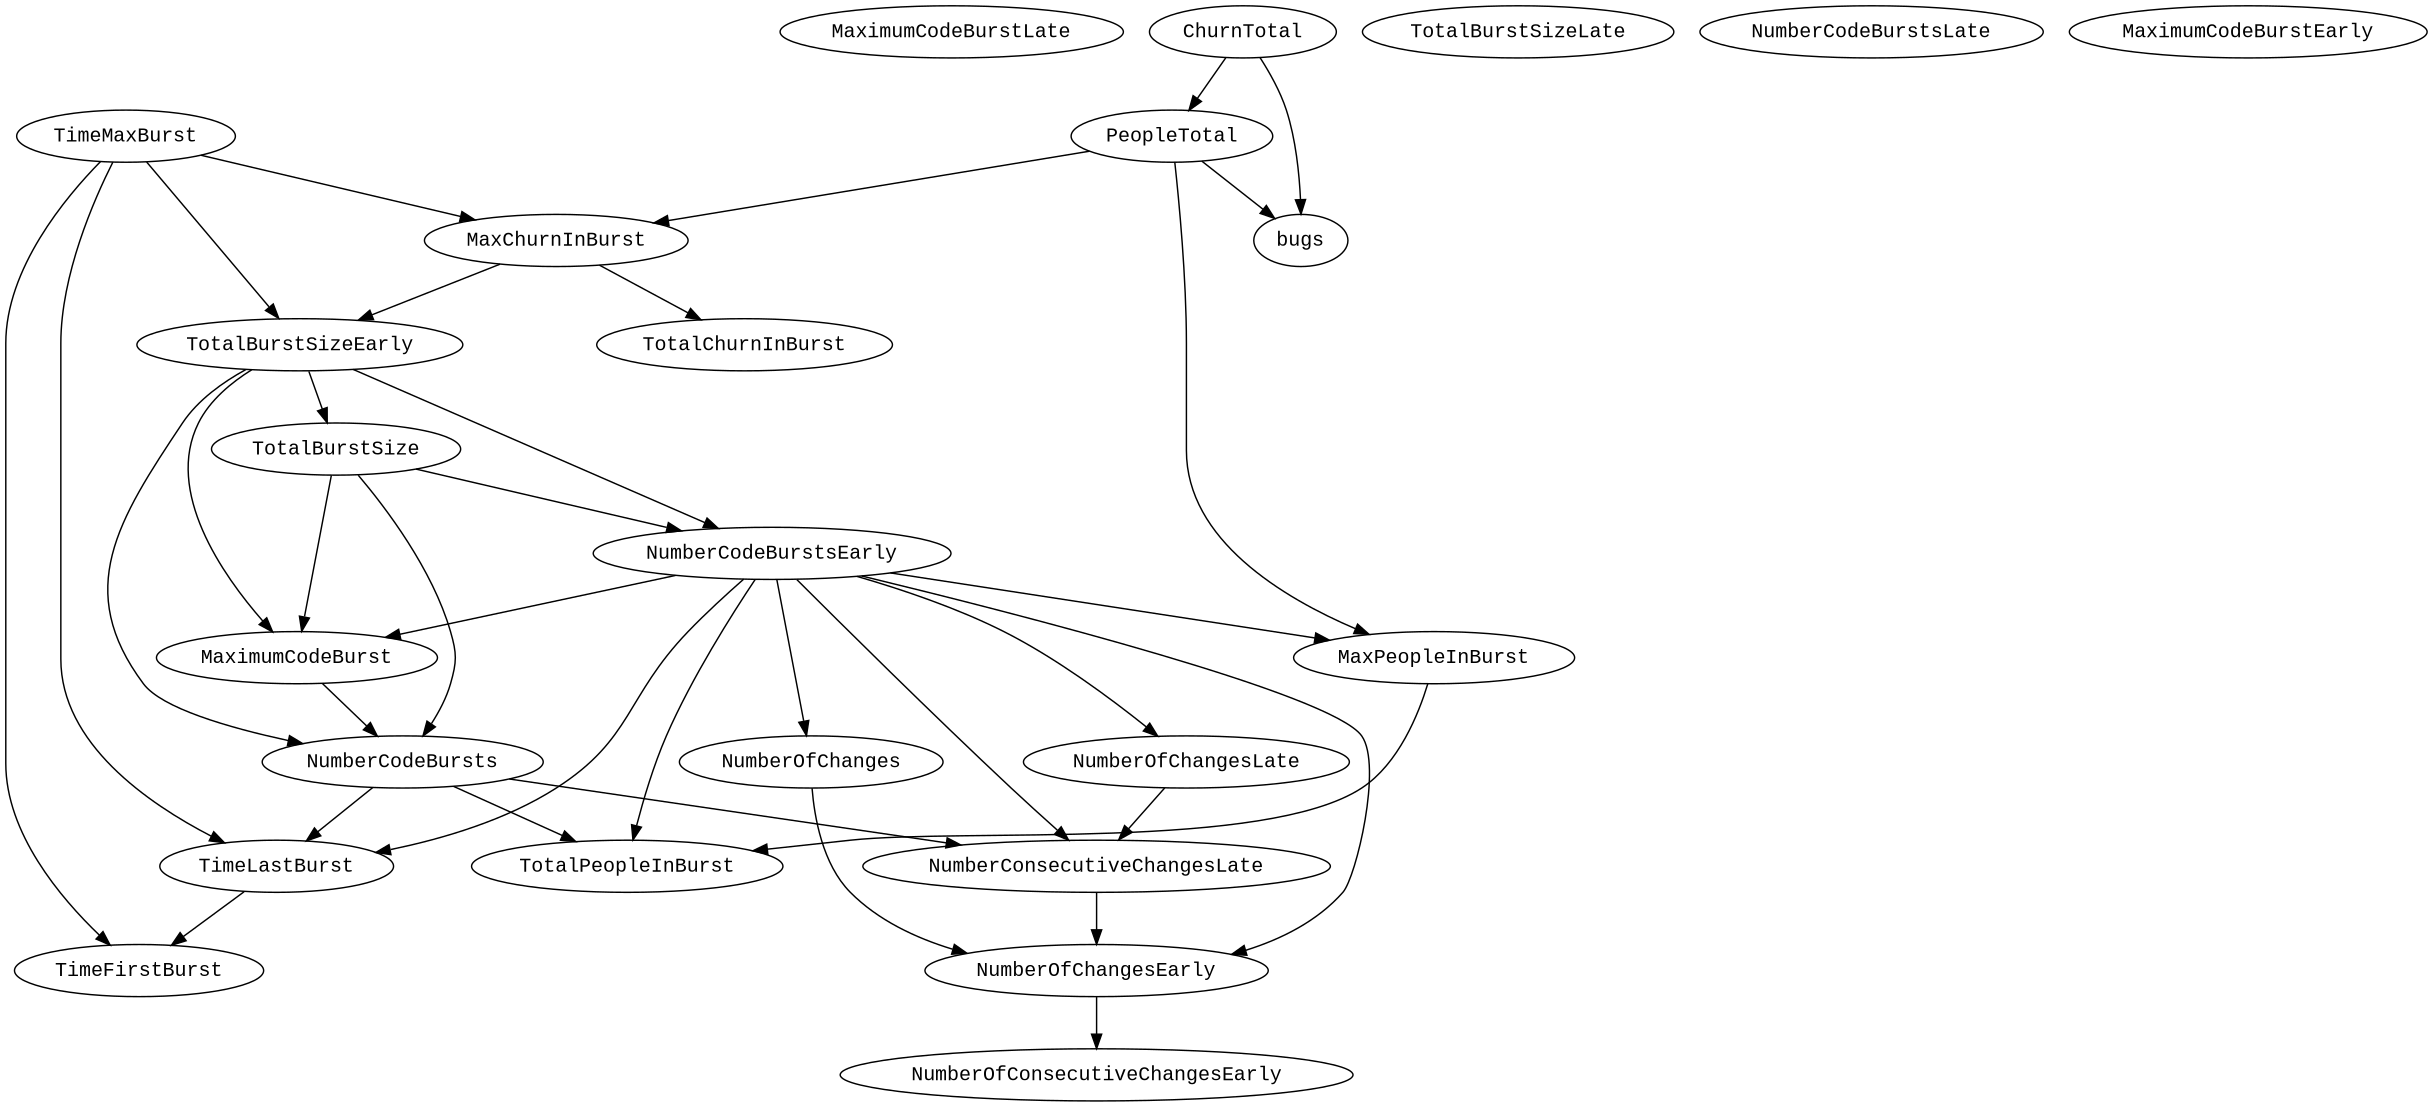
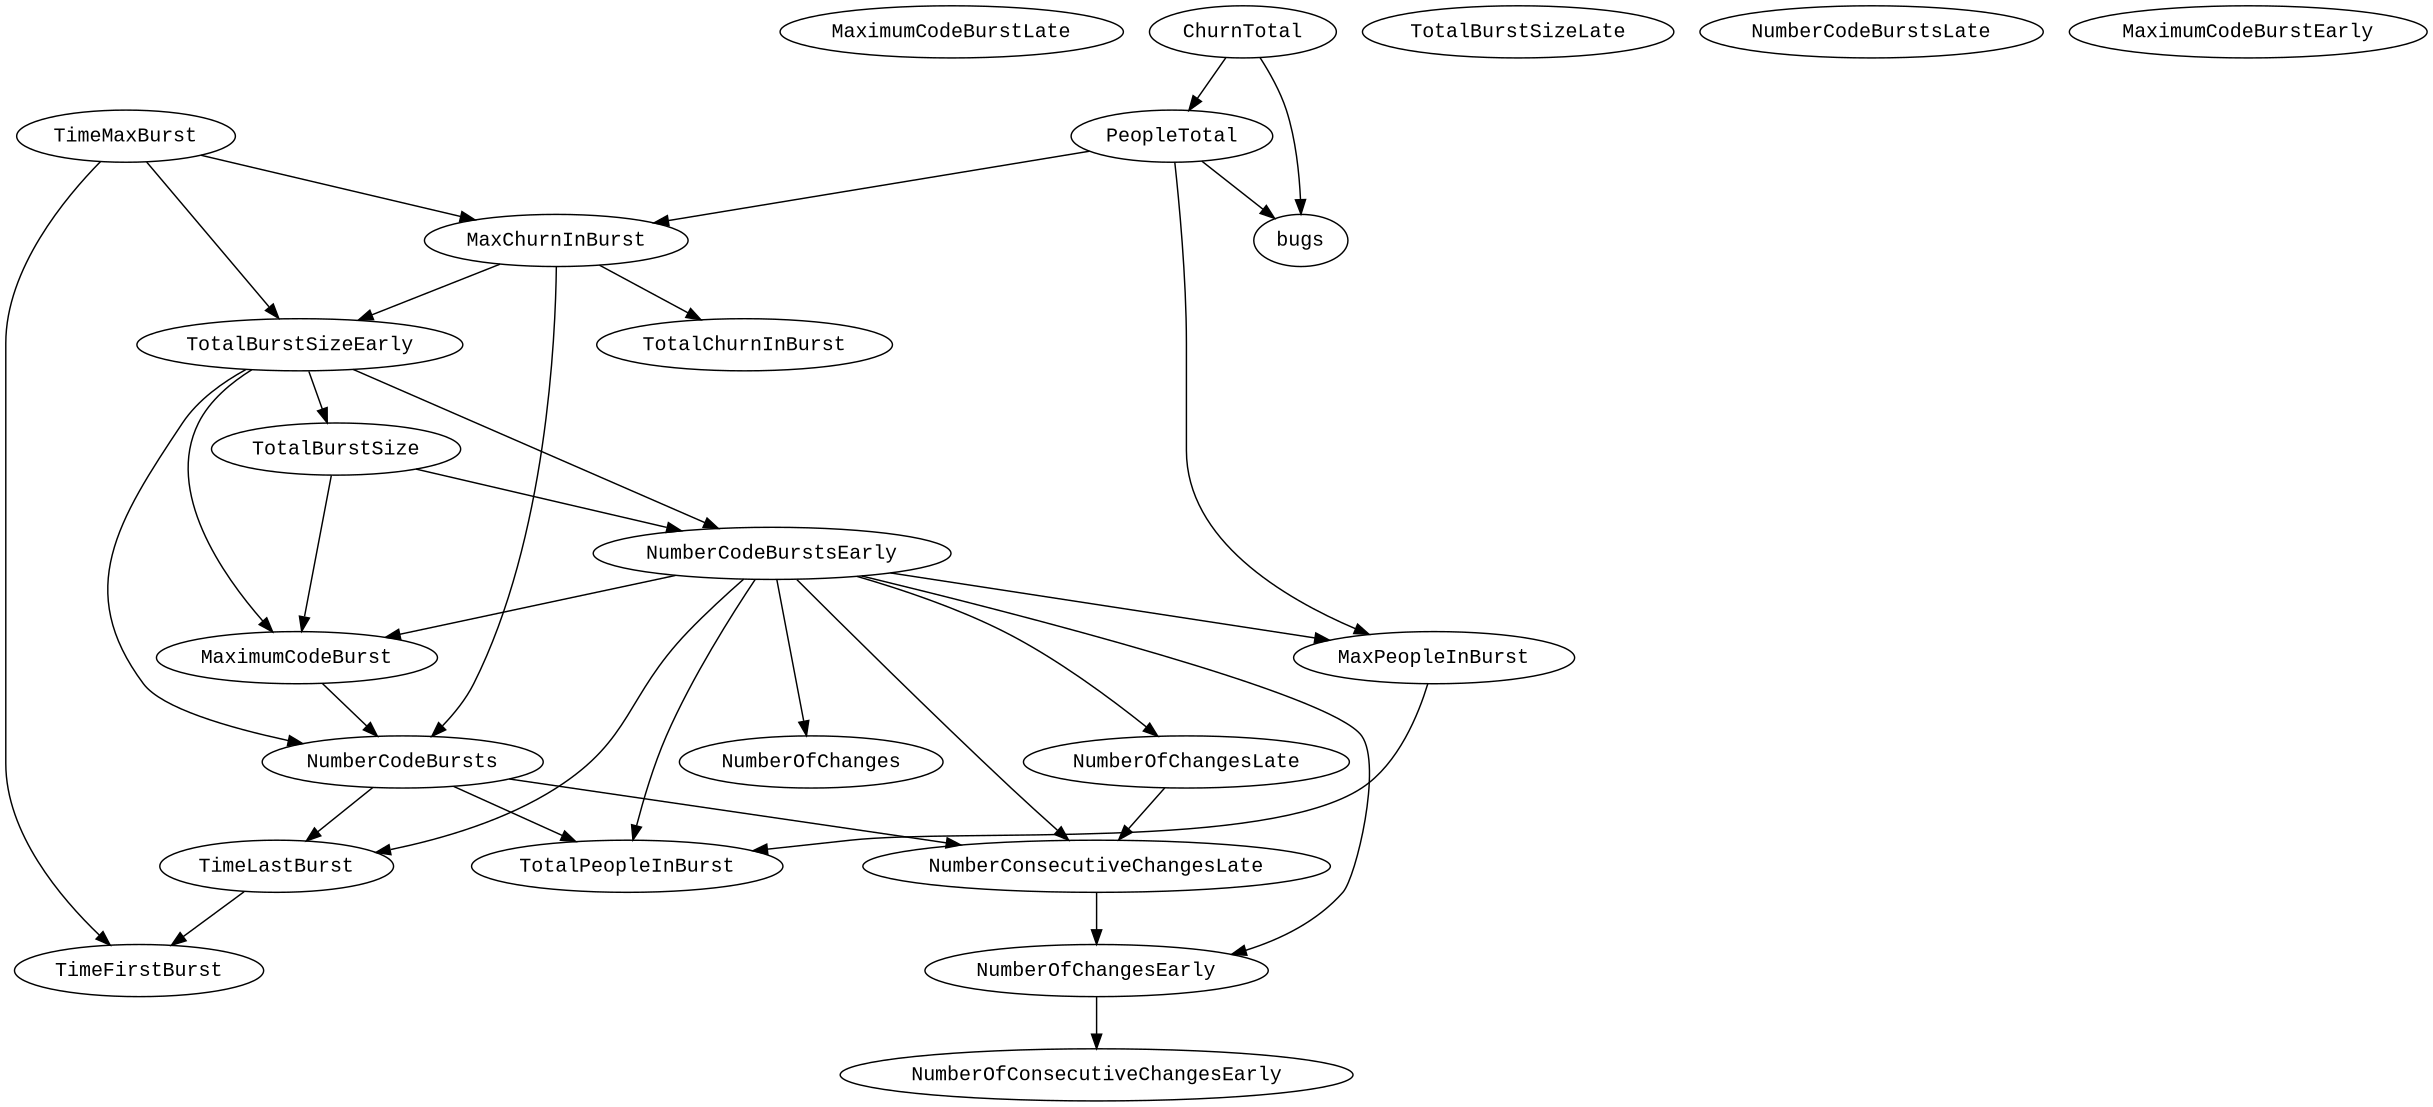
(61, 528) -> none
(435, 592) -> (532, 506)
(852, 894) -> none
